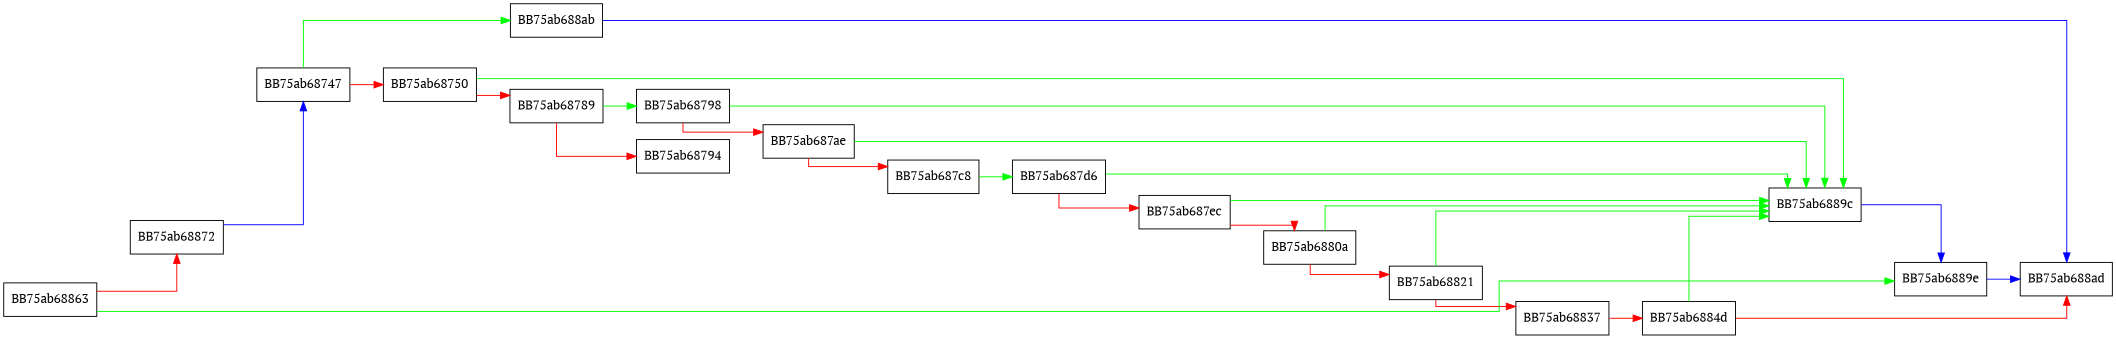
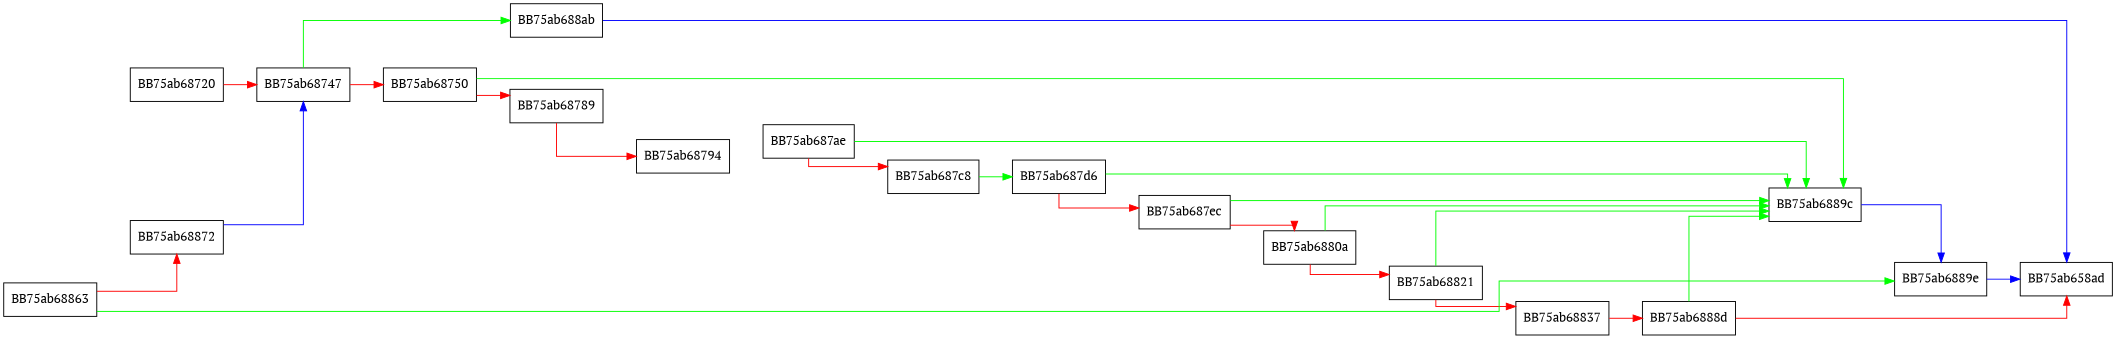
none -> (177, 85)
(683, 106) -> none
(2066, 279) -> (2066, 279)
(1689, 318) -> (1689, 318)
